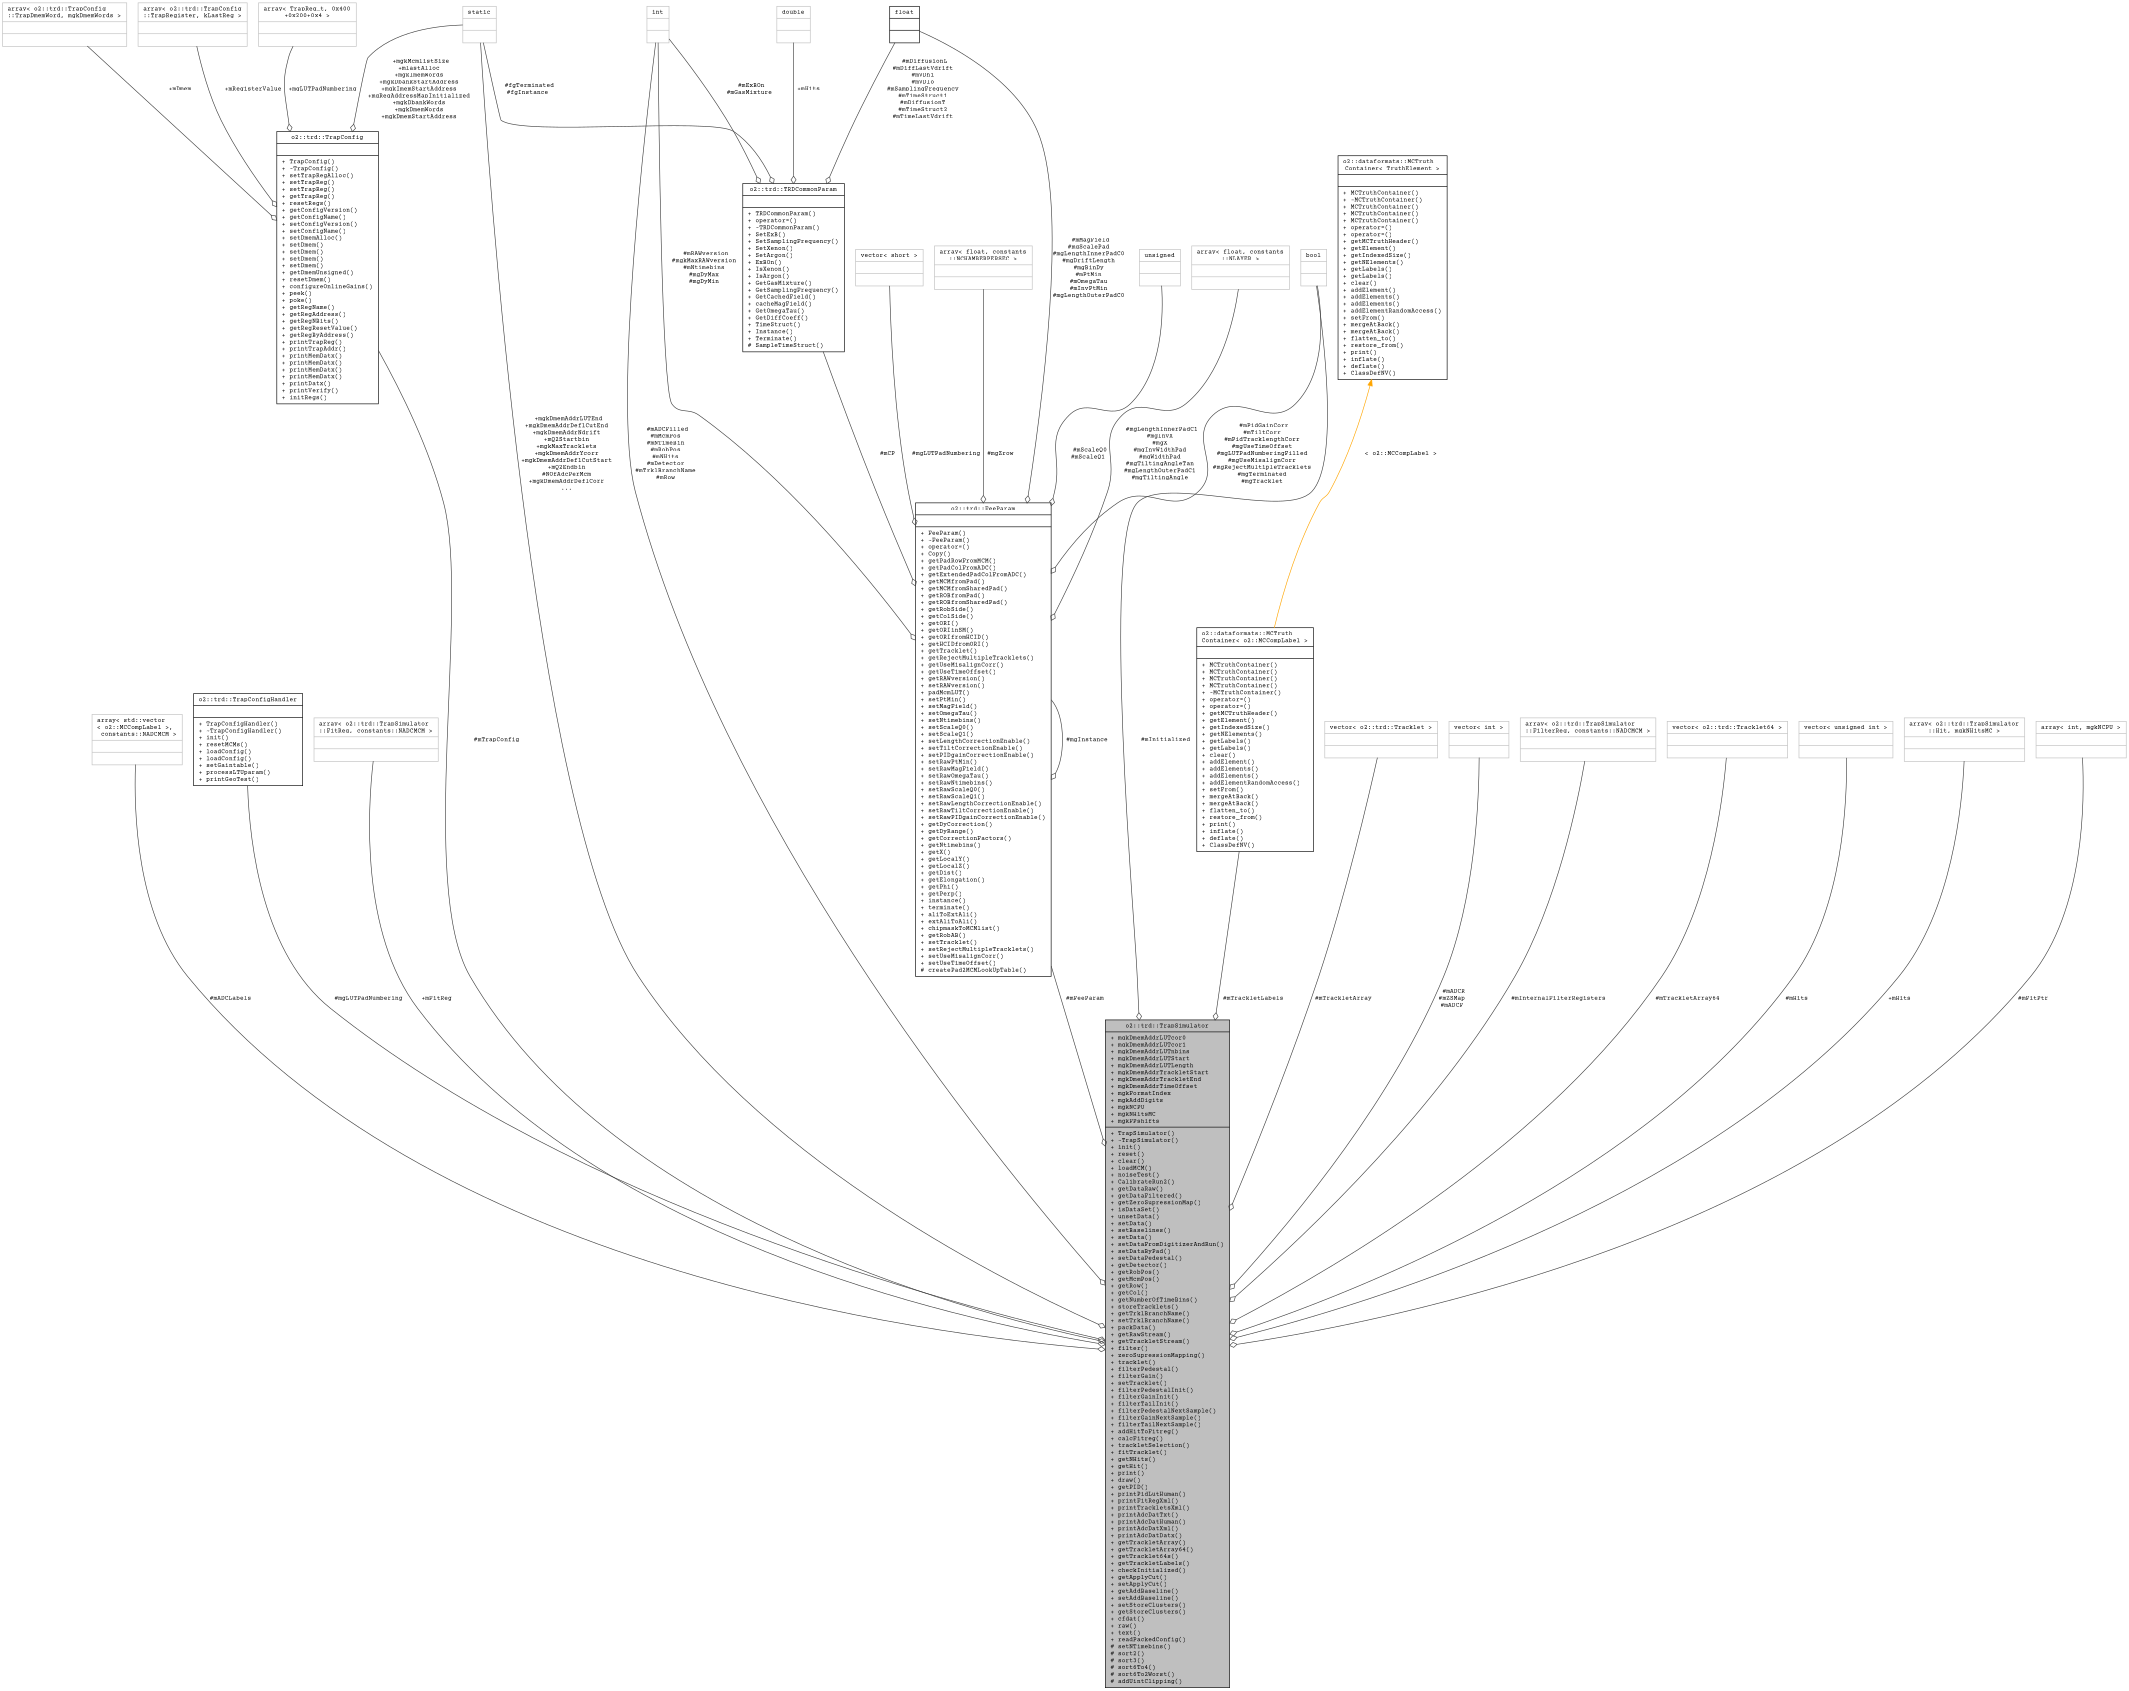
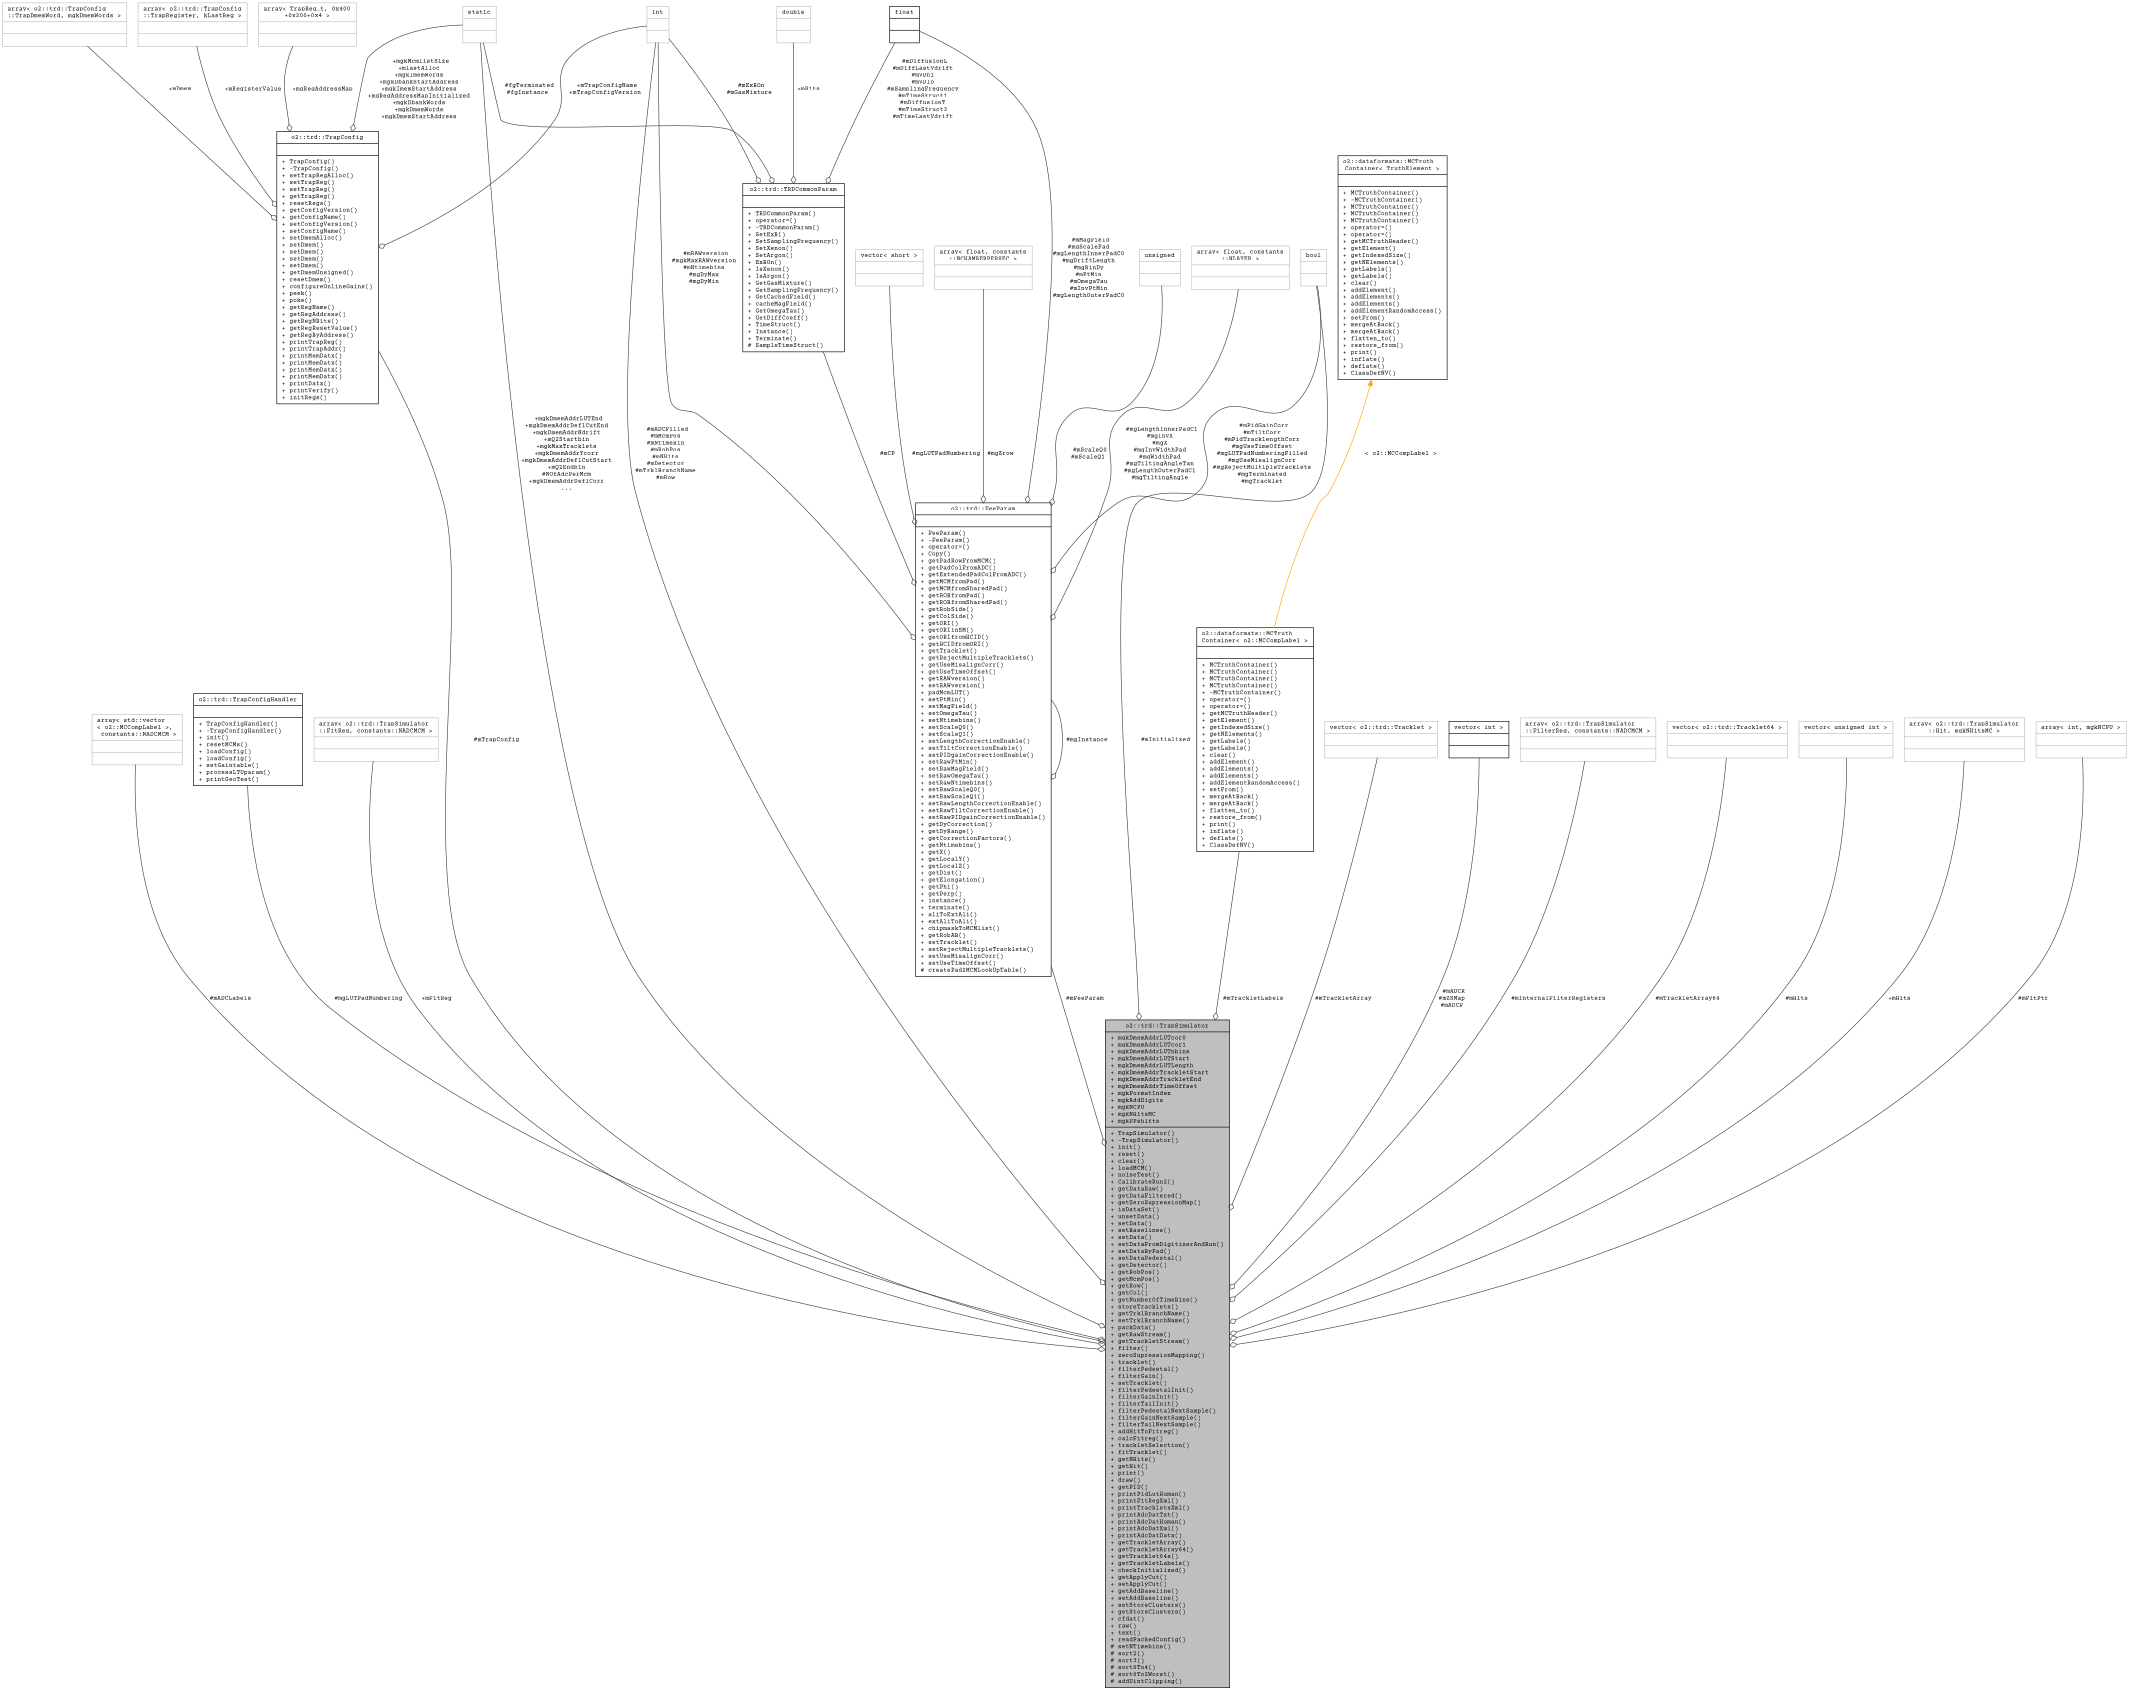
(321, 89) -> (321, 89)
none -> (535, 144)
(1479, 740) -> (1479, 740)
